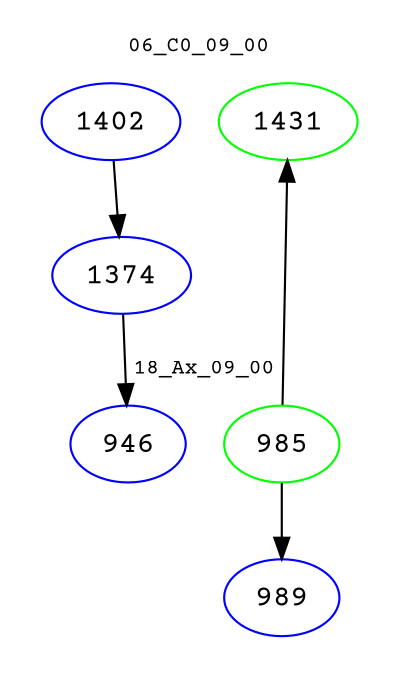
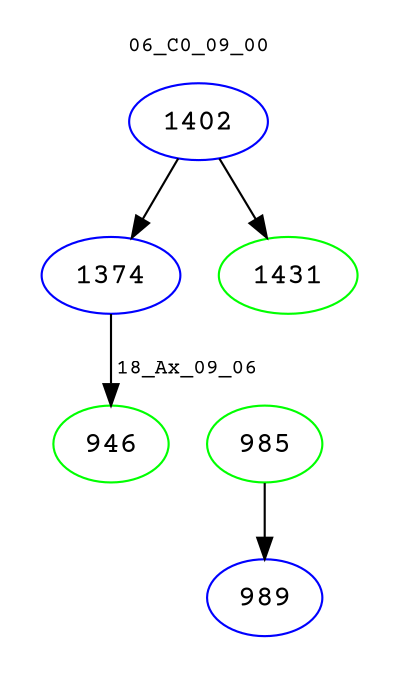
(285, 294) -> (238, 189)
(205, 368) -> (188, 368)
(128, 444) -> (111, 444)
